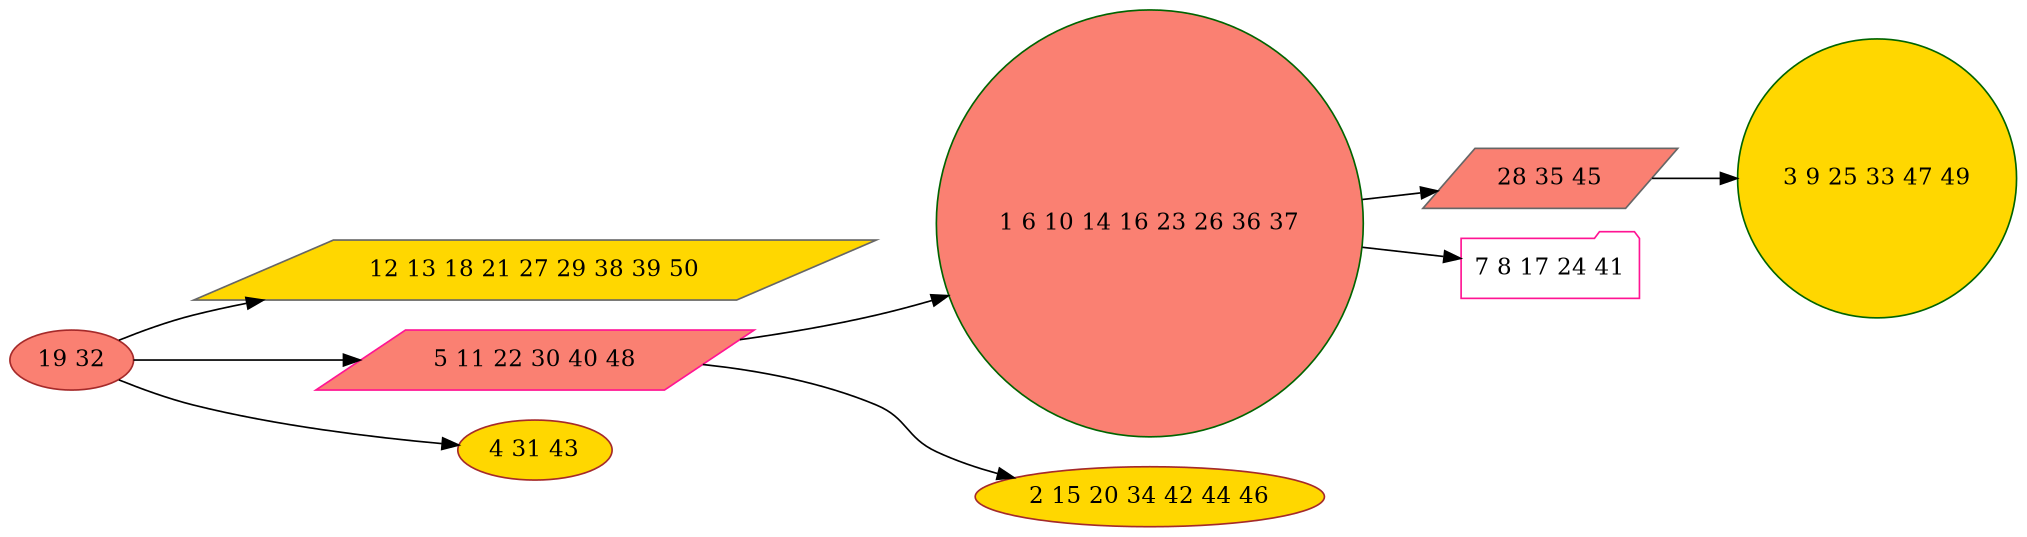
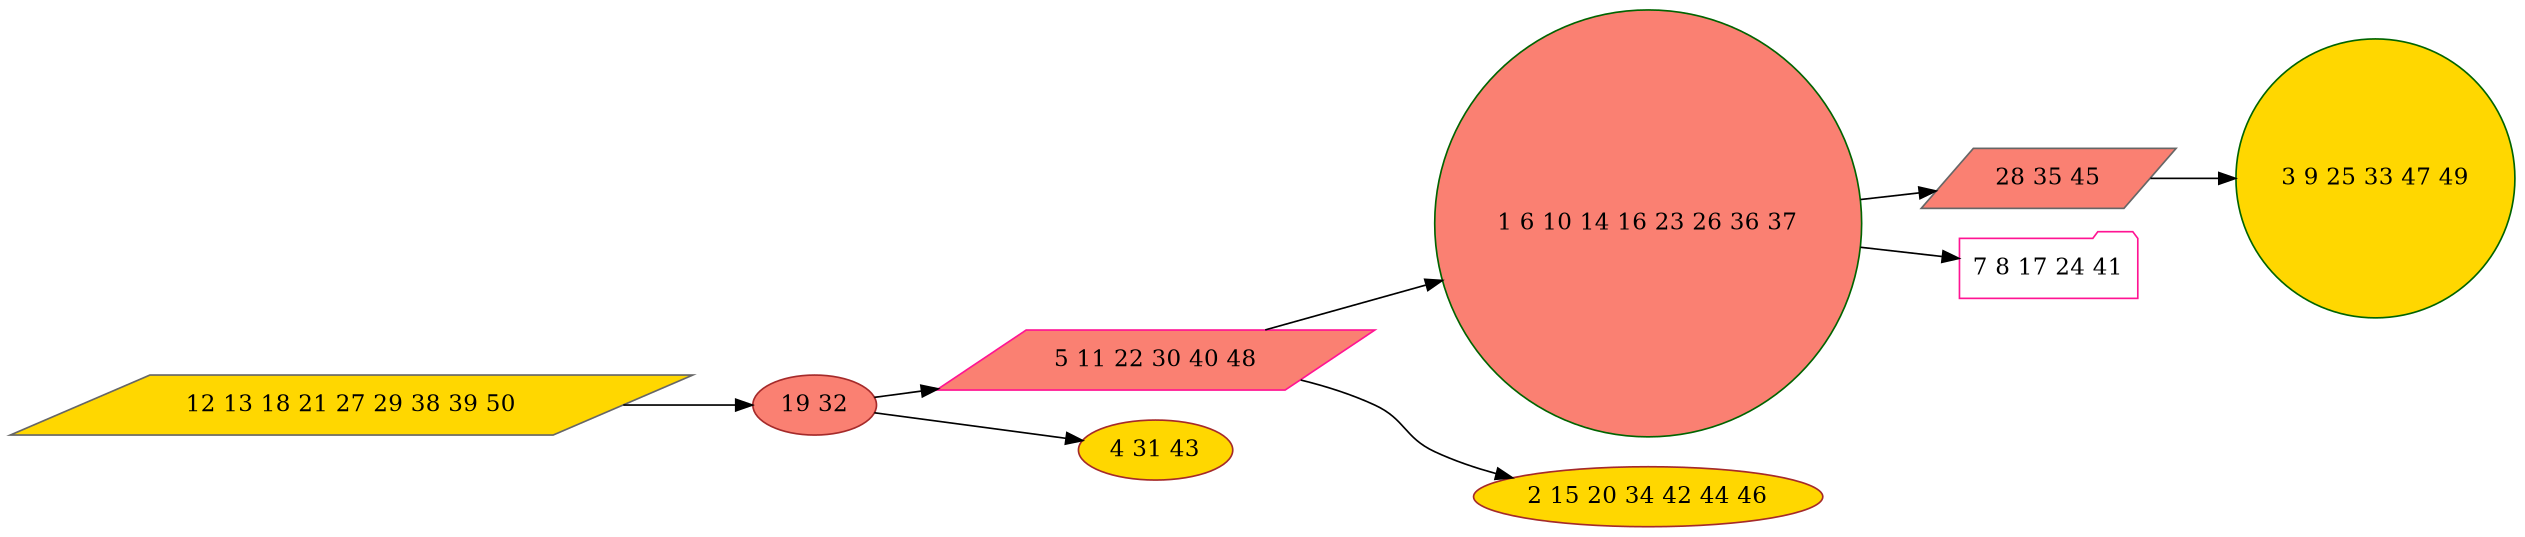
(182, 318) -> (679, 405)
